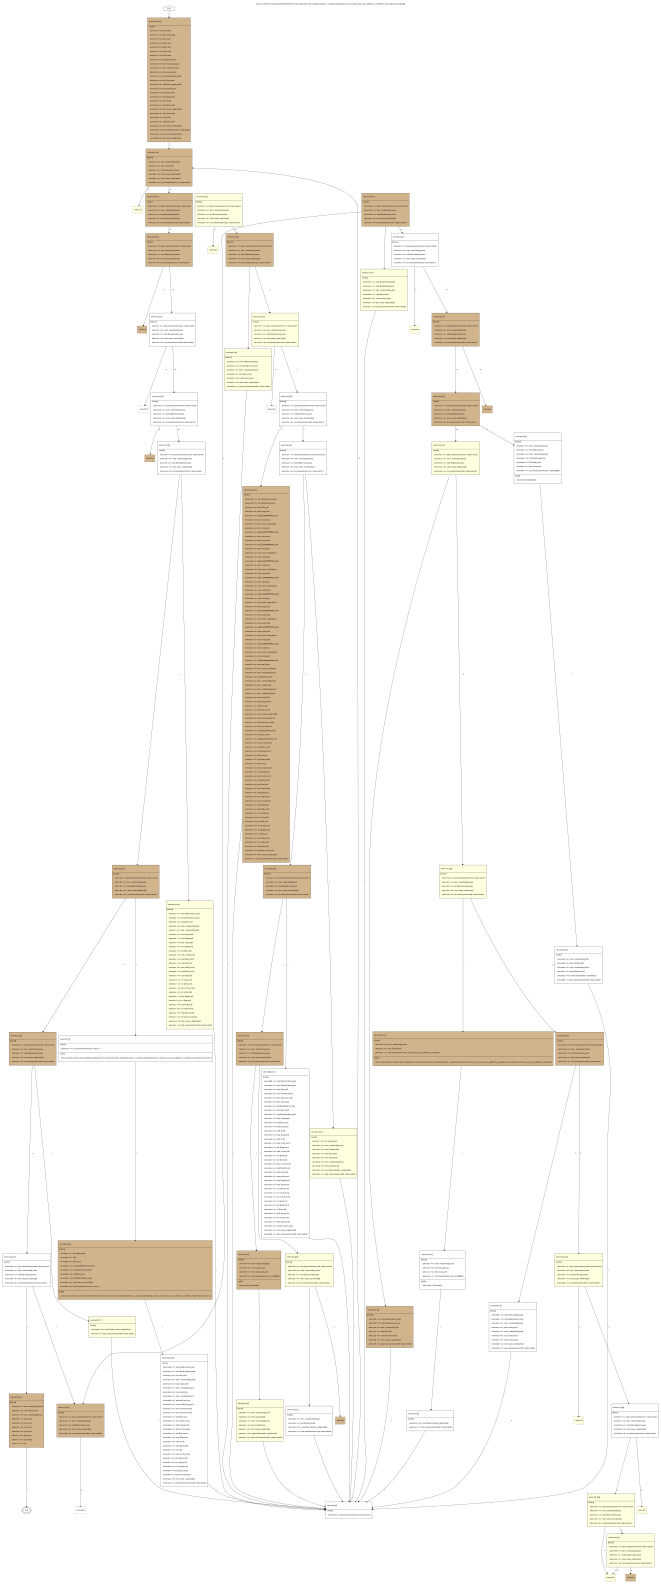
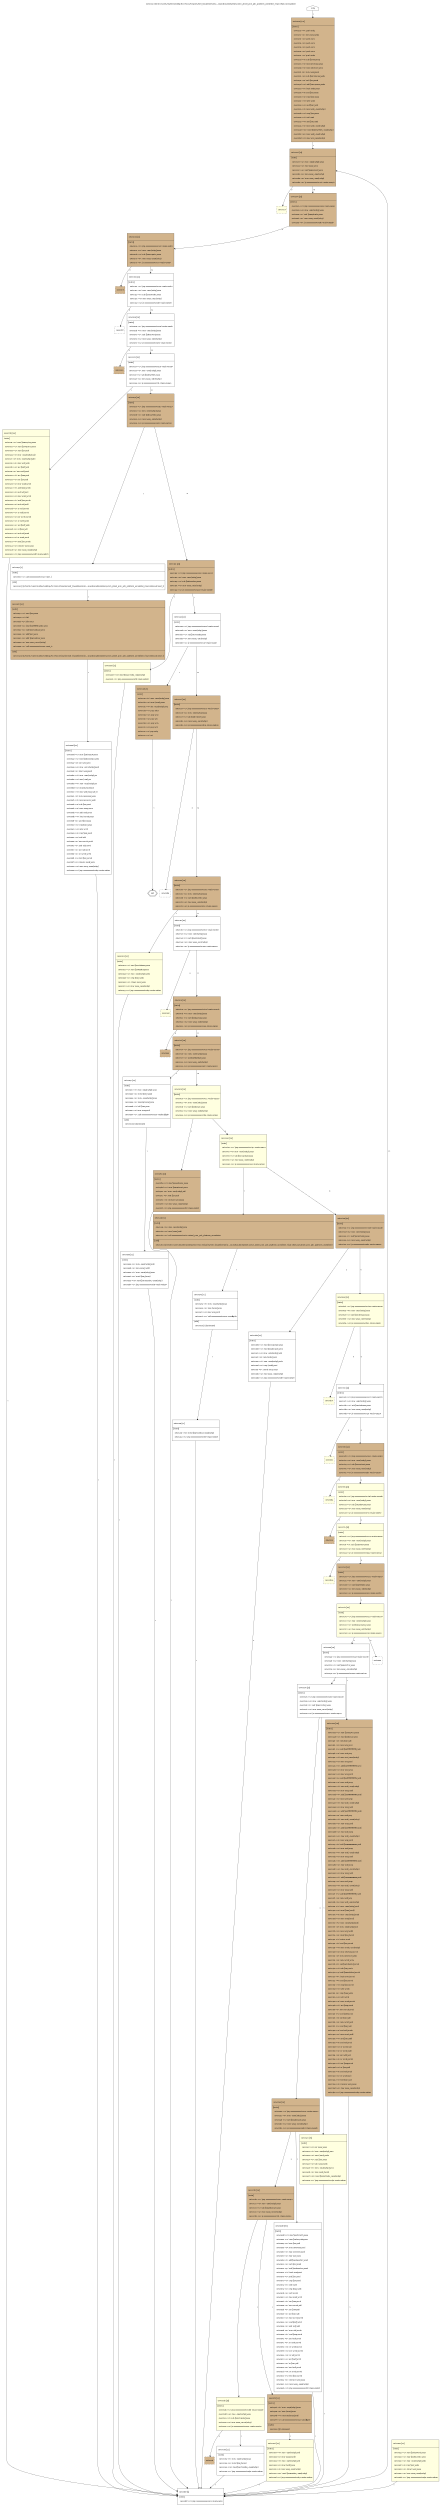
(249, 307) -> none
(222, 791) -> (197, 802)
(611, 1510) -> (360, 1460)
(616, 1570) -> (360, 1520)
